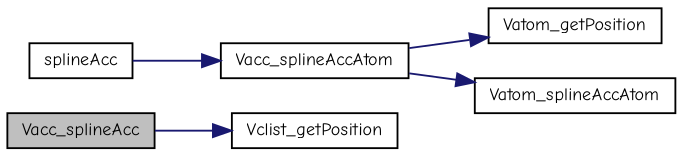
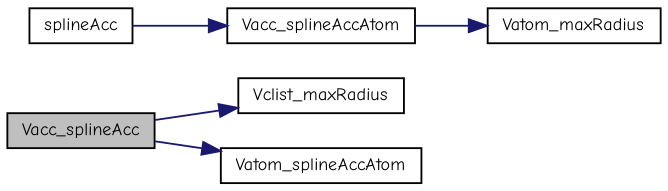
(575, 26) -> (574, 26)
(433, 77) -> (178, 145)
(315, 131) -> (321, 96)
